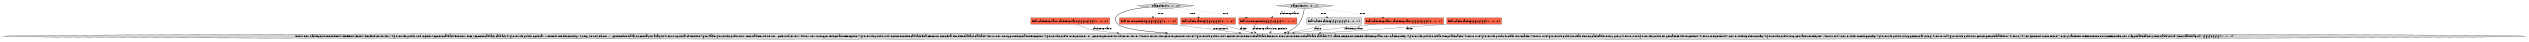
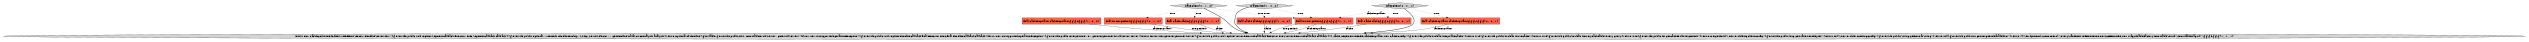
none -> (1264, 6)
(1334, 21) -> (1384, 21)
